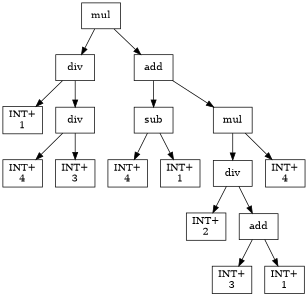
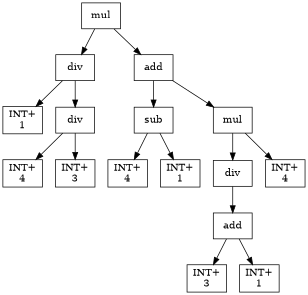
(206, 227) -> none
